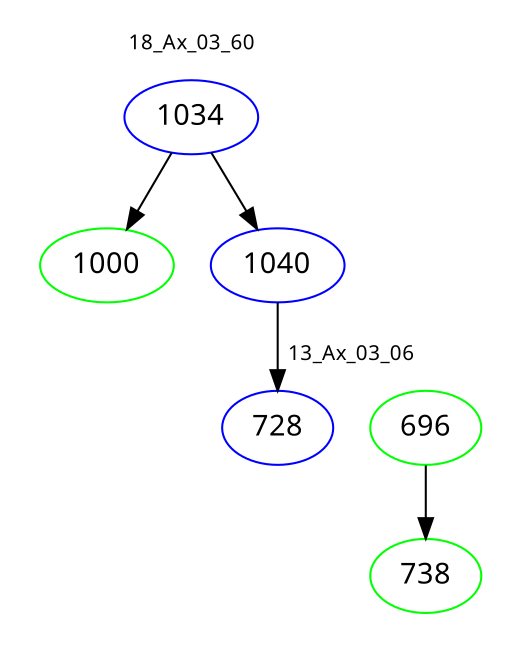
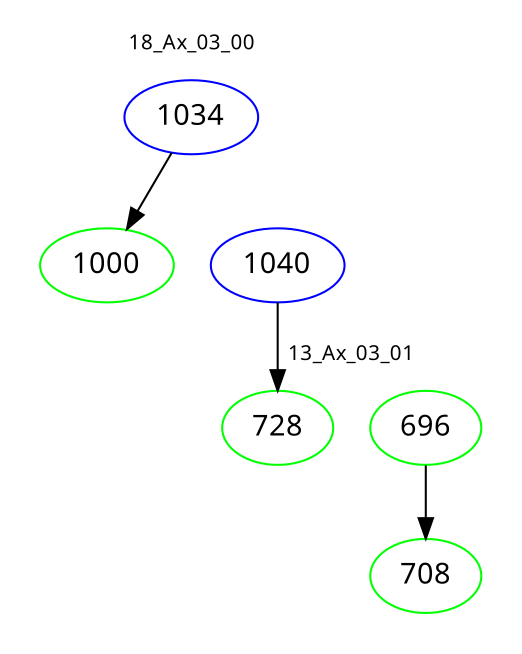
(192, 44) -> (192, 44)
(229, 182) -> none
(352, 355) -> (352, 355)
(278, 428) -> (278, 428)
(426, 576) -> (426, 576)
